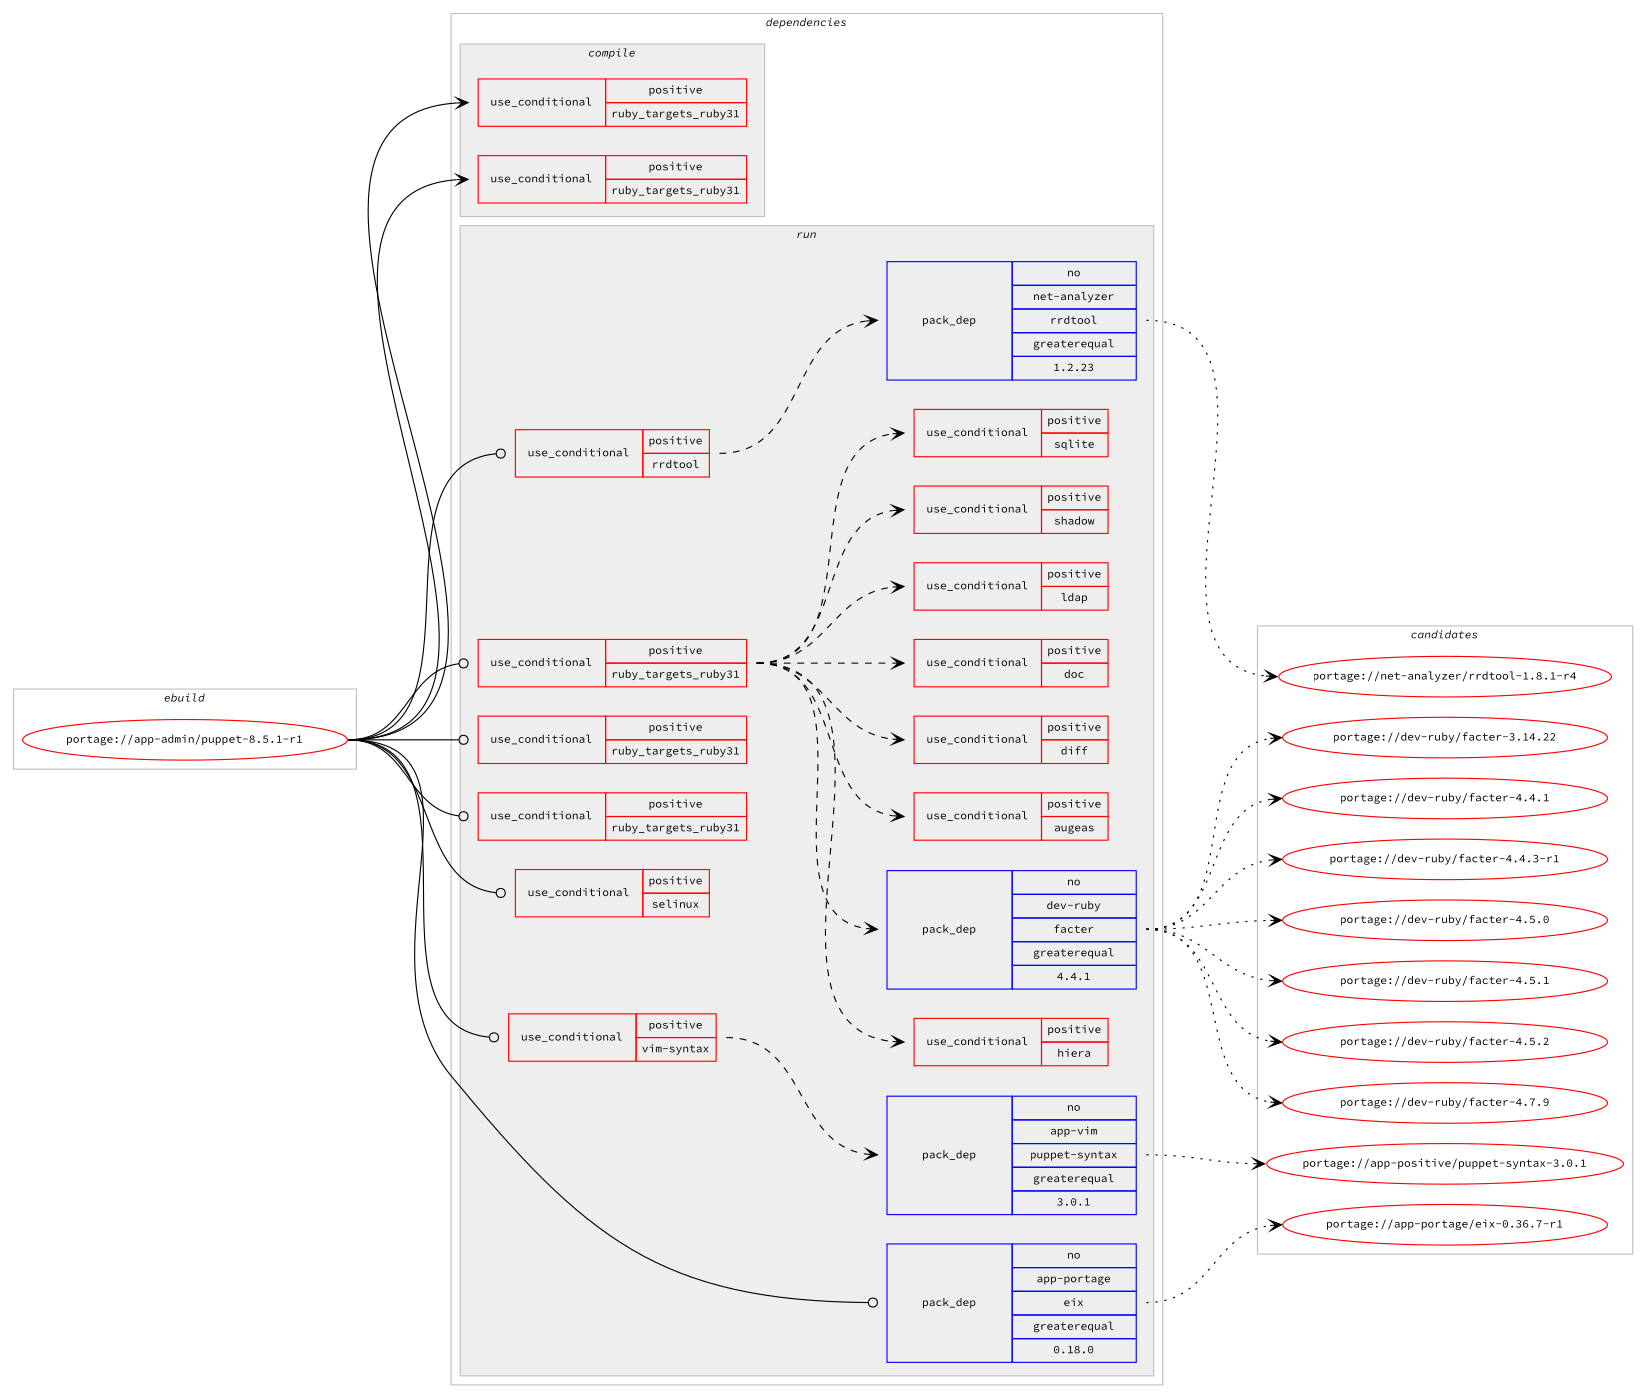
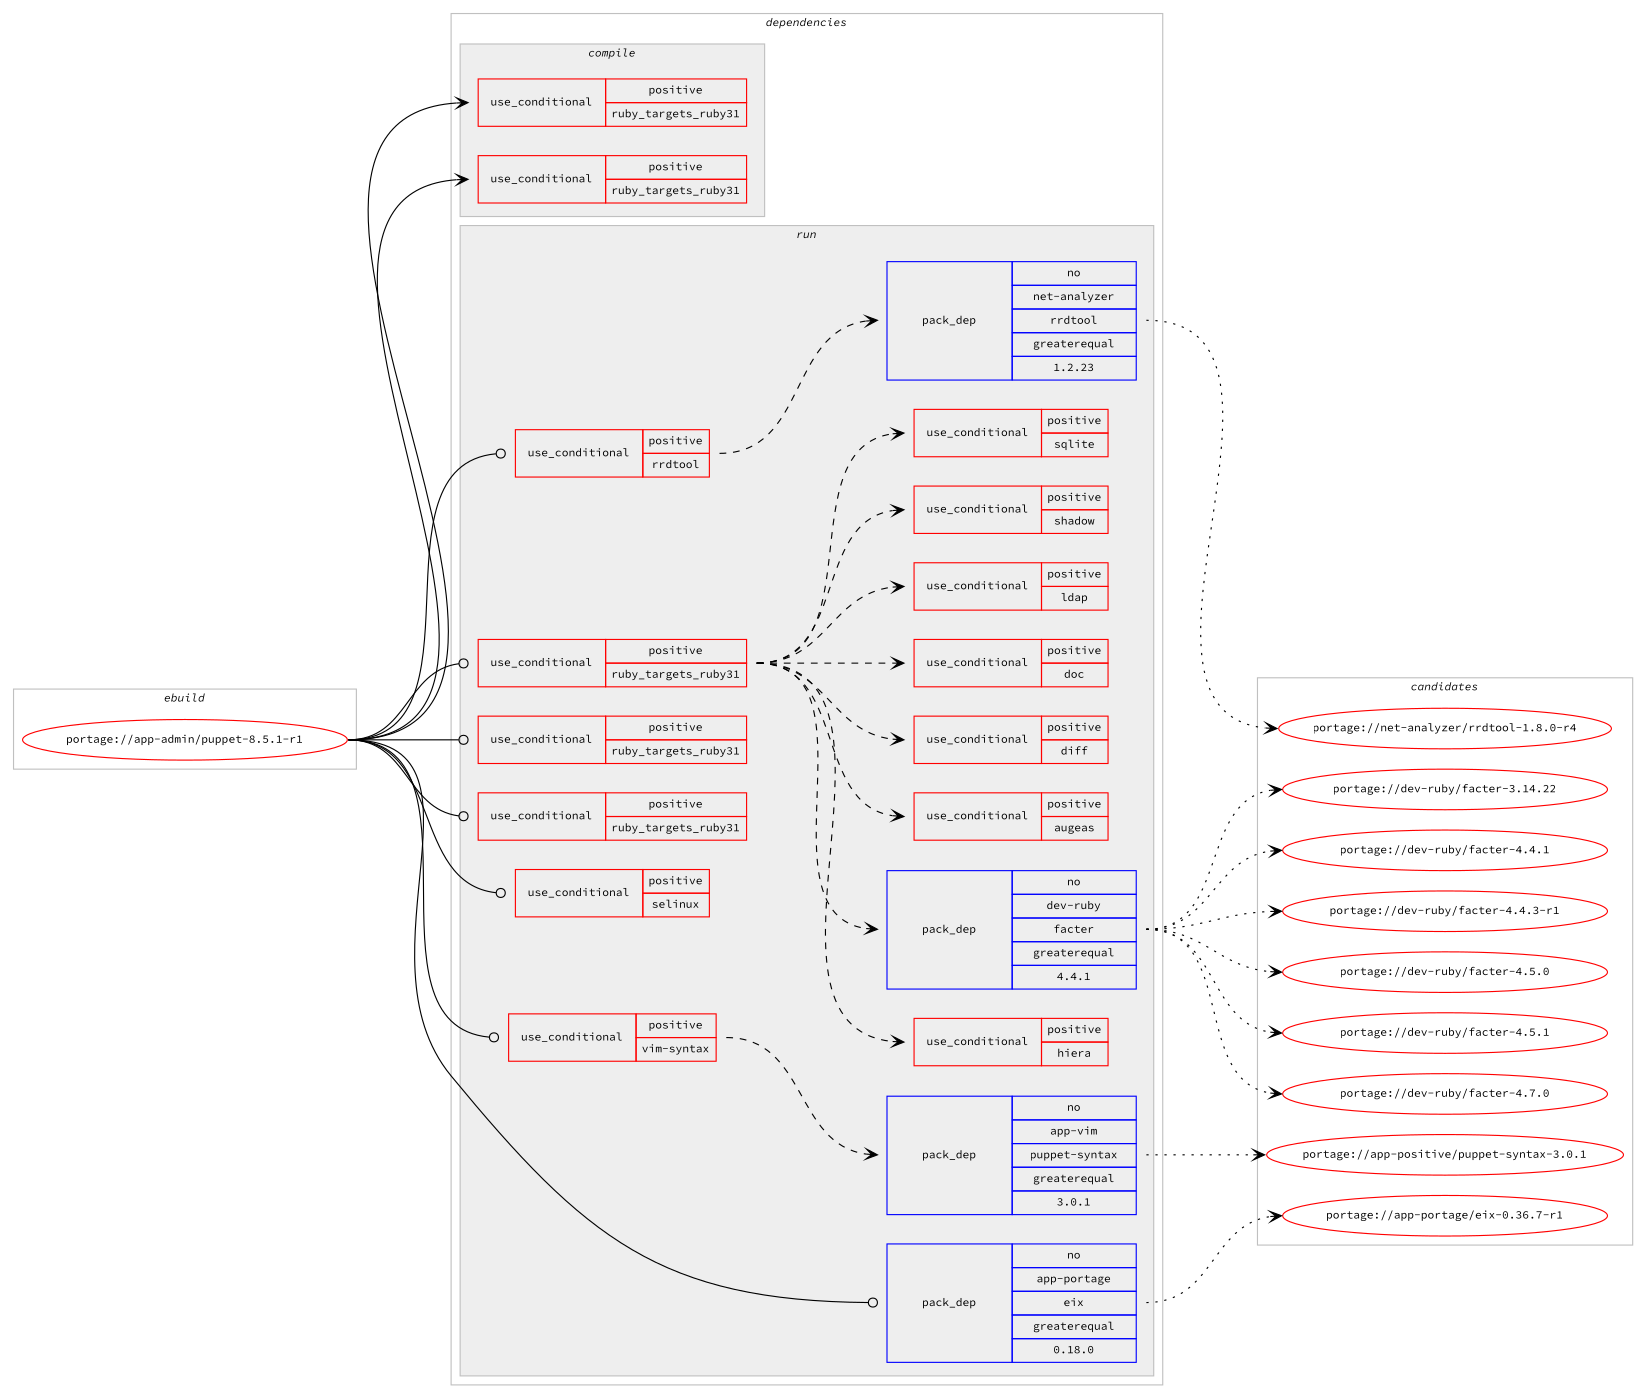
(1445, 677) -> (1445, 729)
(1445, 1042) -> none
(1445, 1103) -> (1445, 1094)
